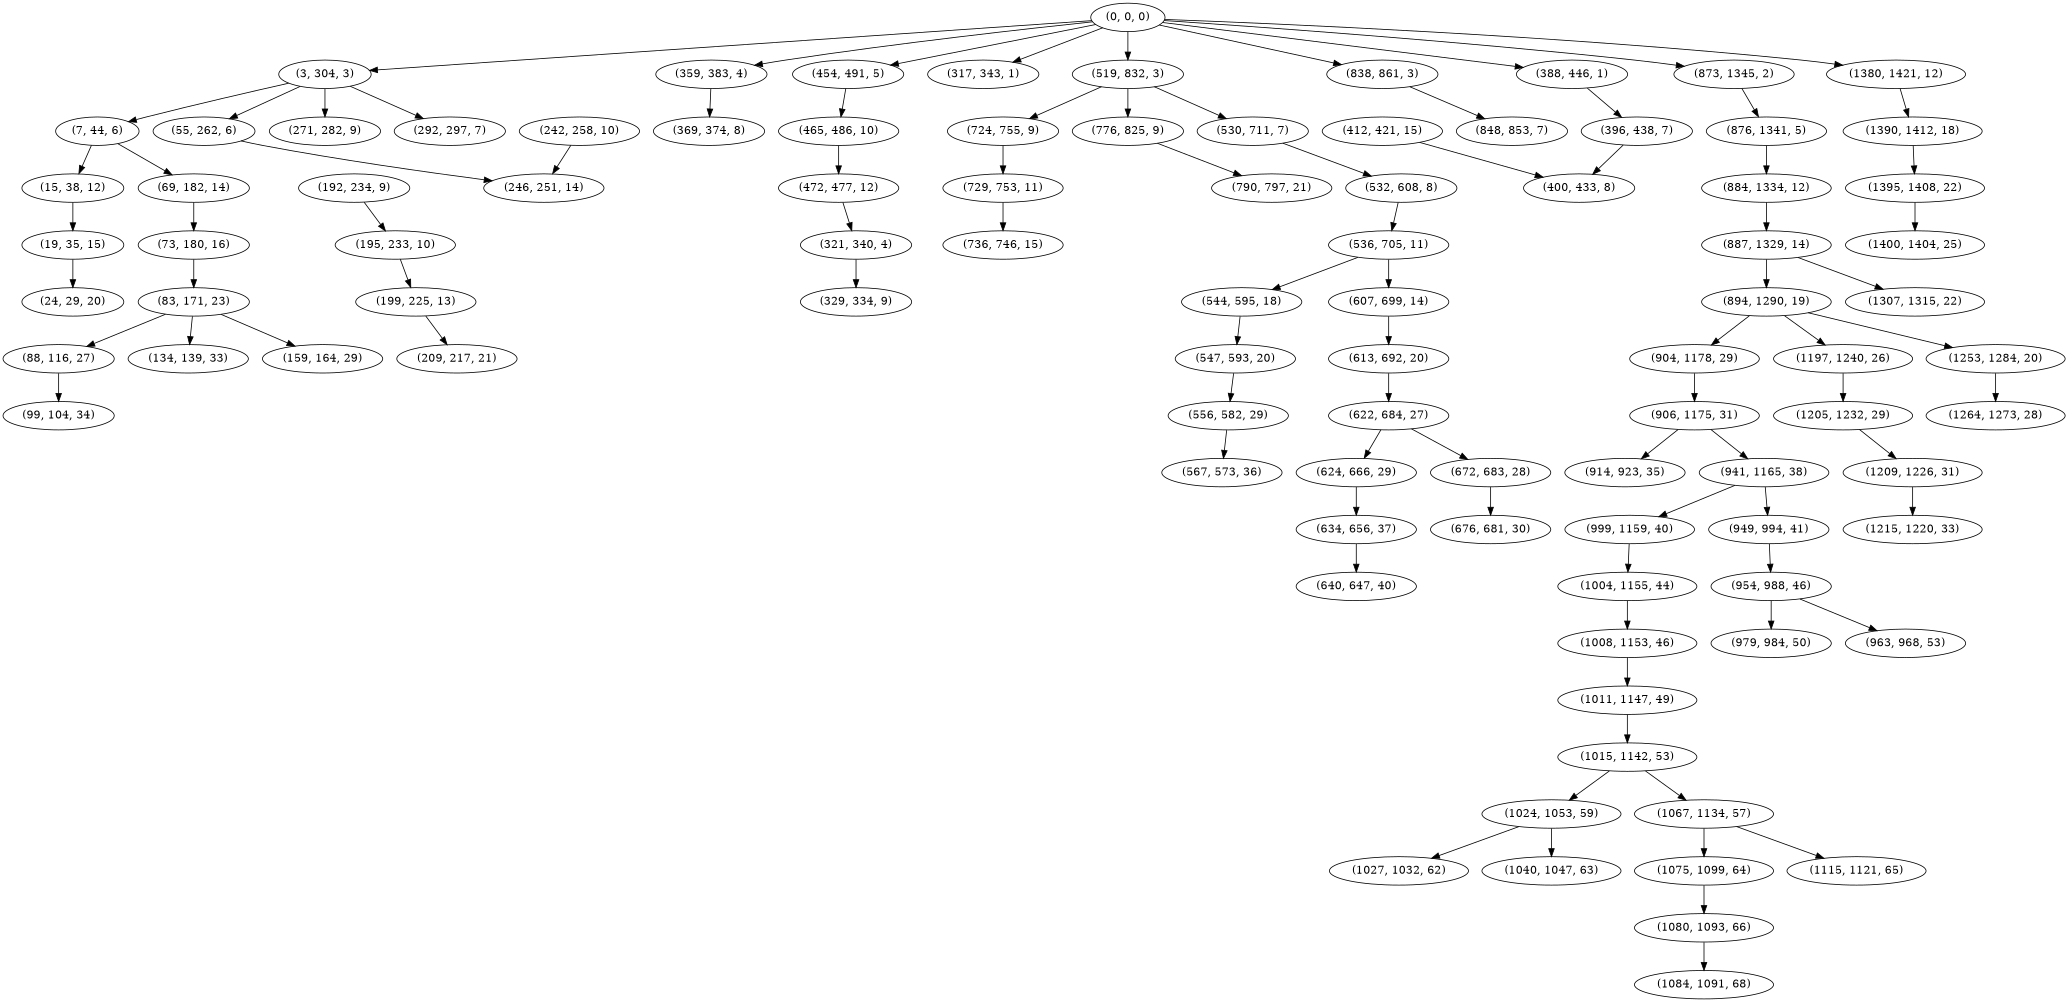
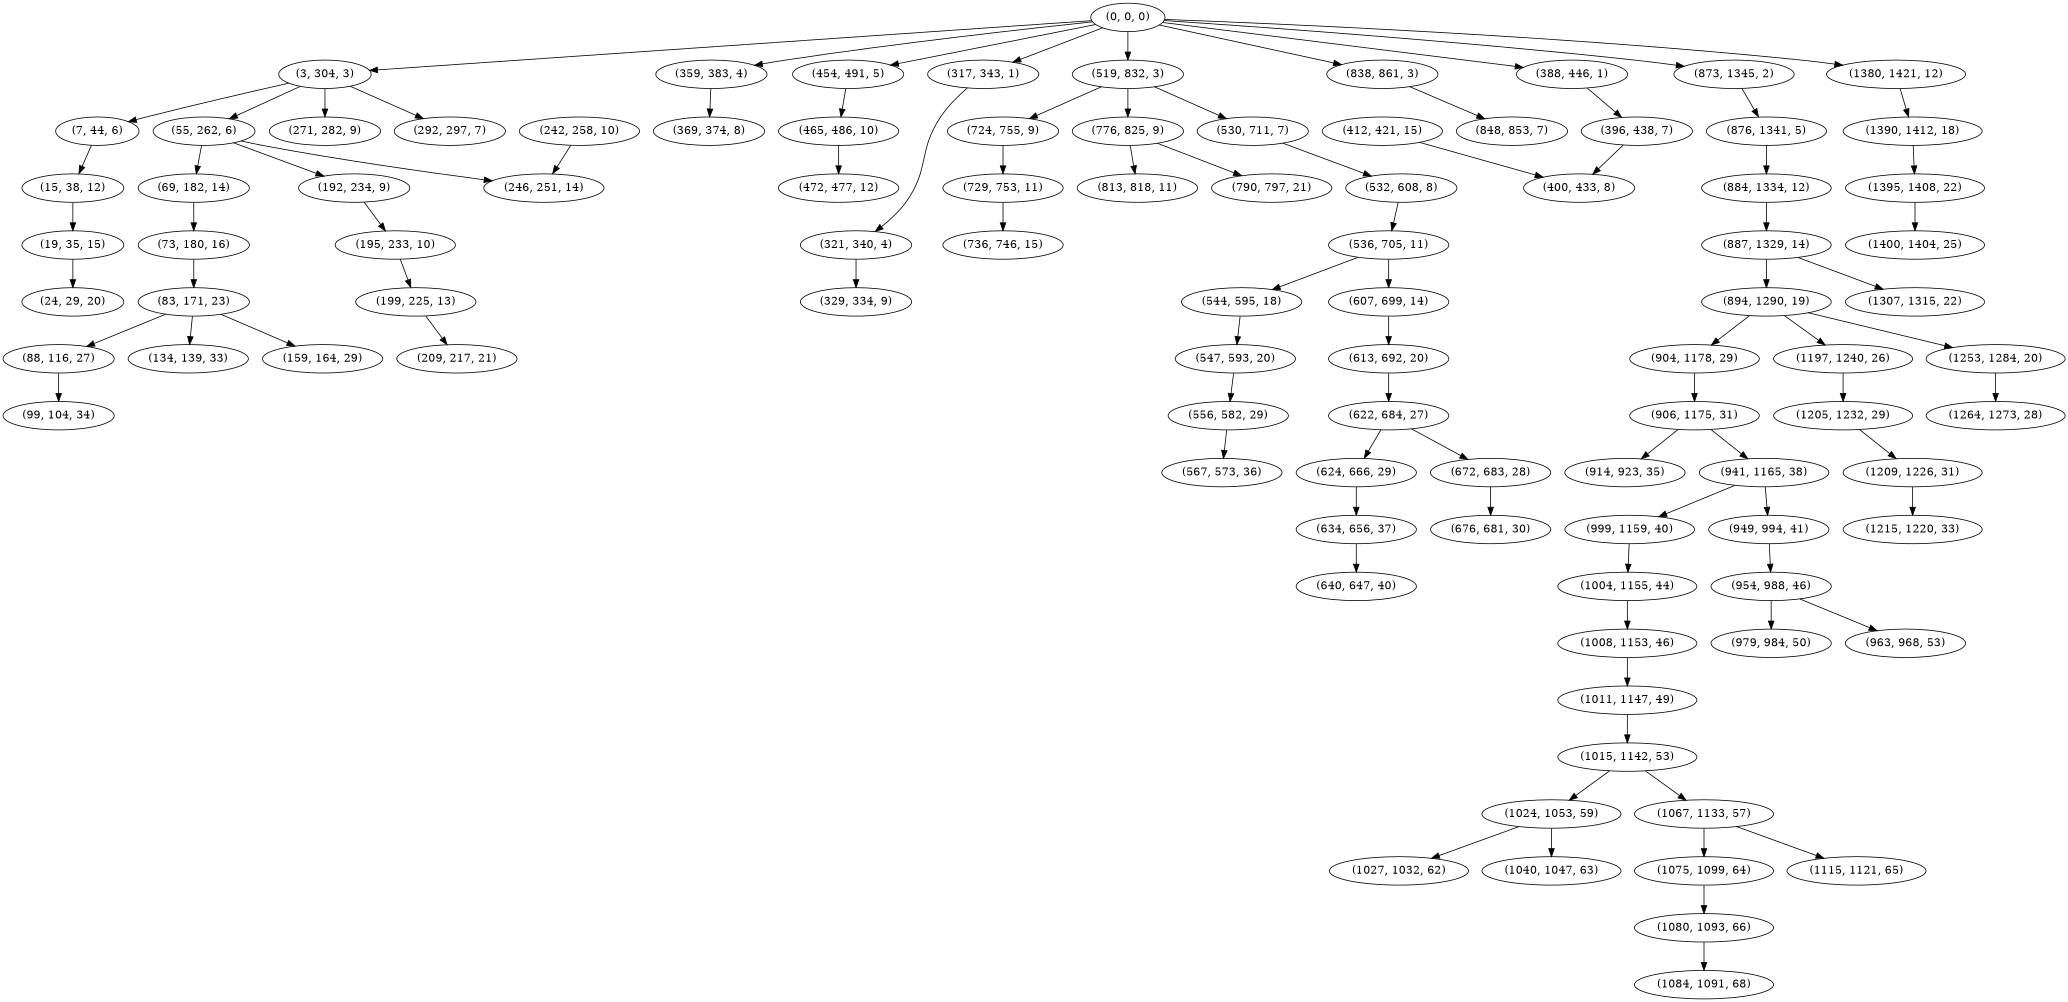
(141, 157) -> (200, 156)
none -> (275, 158)
none -> (1137, 188)
(846, 213) -> (924, 157)
(1704, 814) -> (1704, 814)
